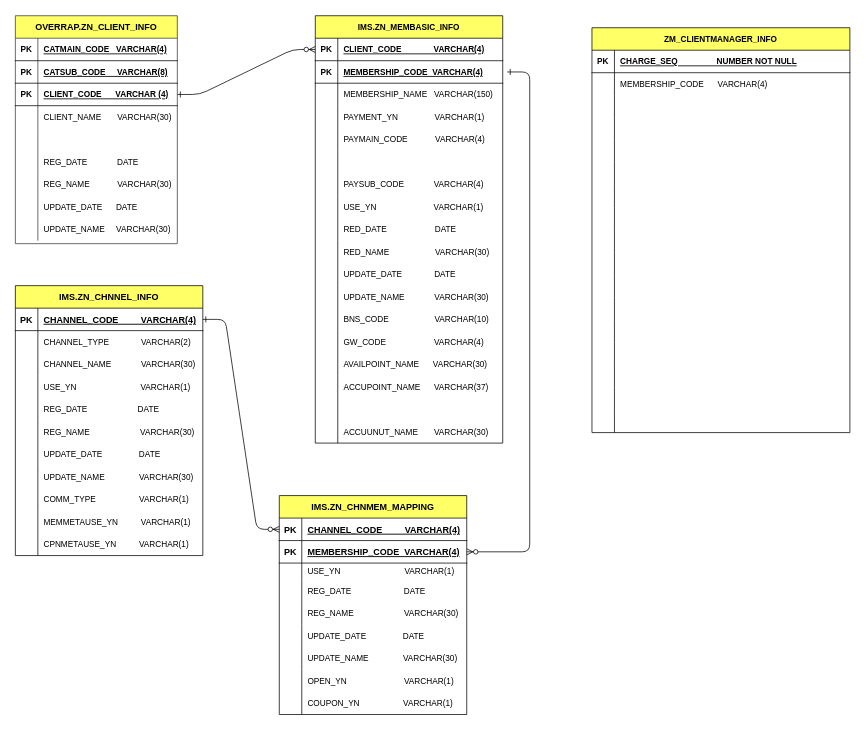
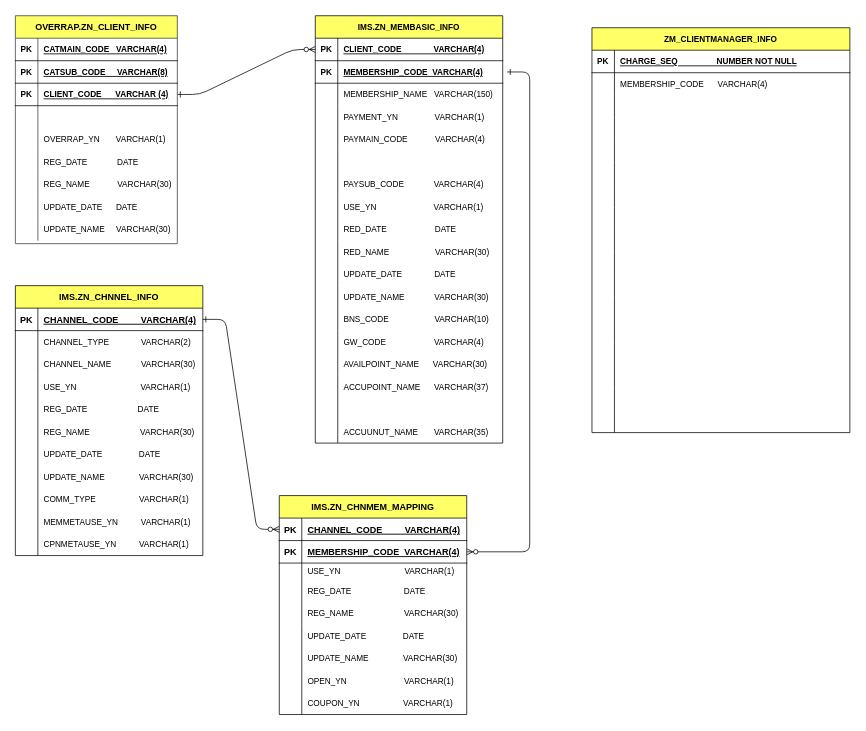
(108, 117) -> none
none -> (108, 139)
(415, 432) -> (415, 432)
